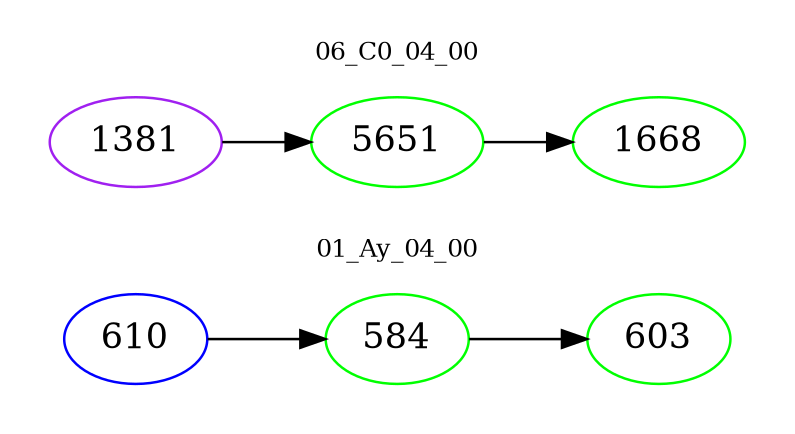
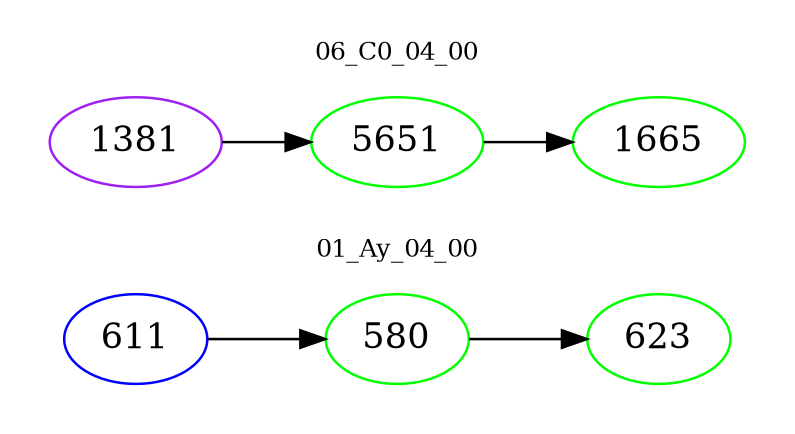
(659, 142) -> (659, 142)
(136, 339) -> (136, 339)
(397, 339) -> (397, 339)
(659, 339) -> (659, 339)
